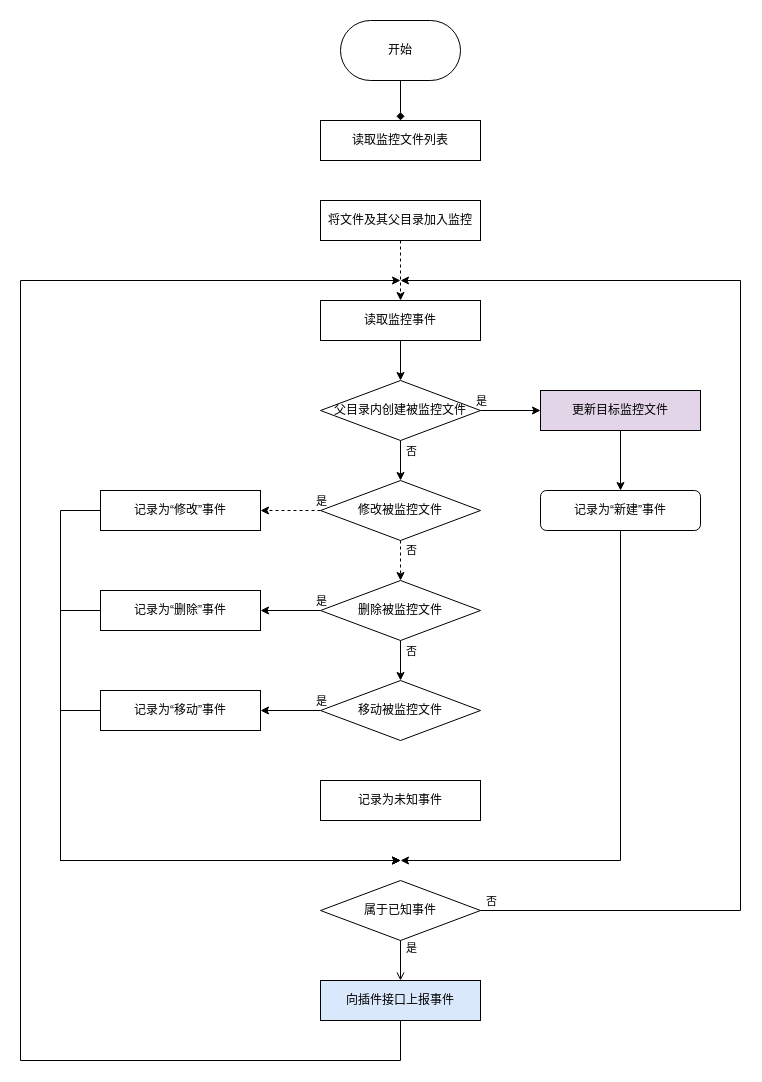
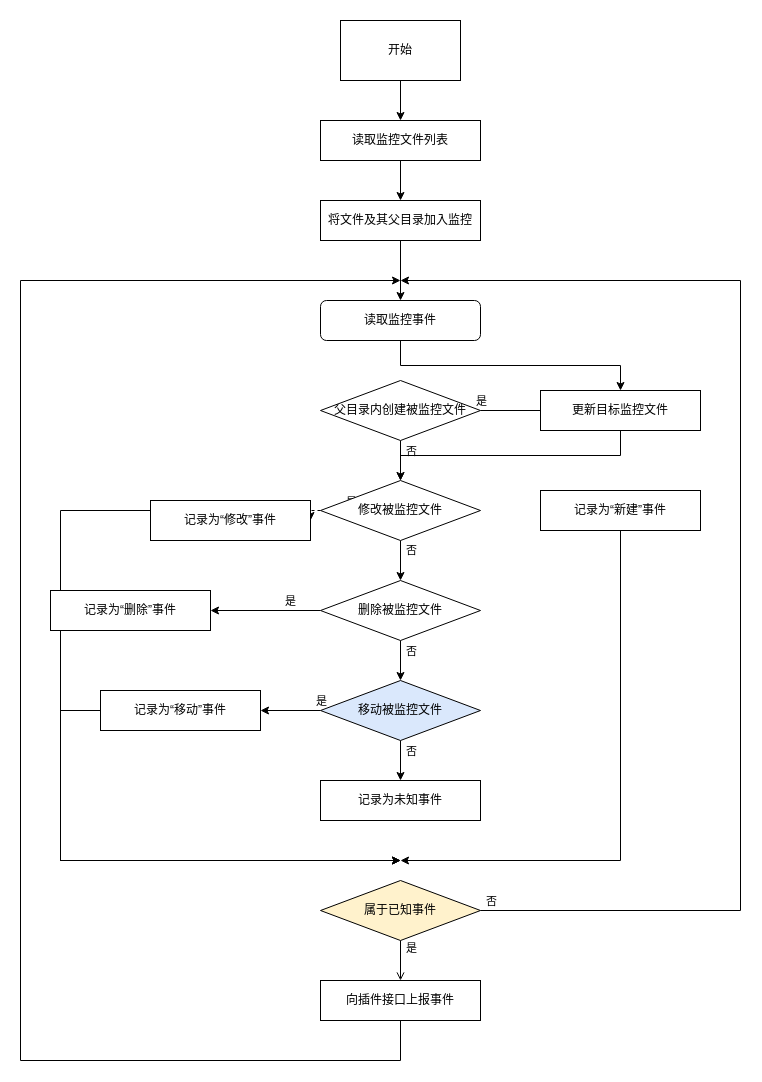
(401, 51) -> (401, 51)
(401, 112) -> (401, 112)
none -> (401, 177)
(401, 268) -> (401, 268)
(401, 321) -> (401, 321)
(401, 368) -> (519, 366)
(532, 411) -> (535, 411)
(621, 411) -> (621, 411)
(401, 453) -> (401, 453)
(621, 468) -> (513, 456)
(181, 511) -> (231, 521)
(621, 511) -> (621, 511)
(401, 557) -> (401, 557)
(181, 611) -> (131, 611)
(401, 711) -> (401, 711)
none -> (401, 757)
(401, 911) -> (401, 911)
(401, 1001) -> (401, 1001)
